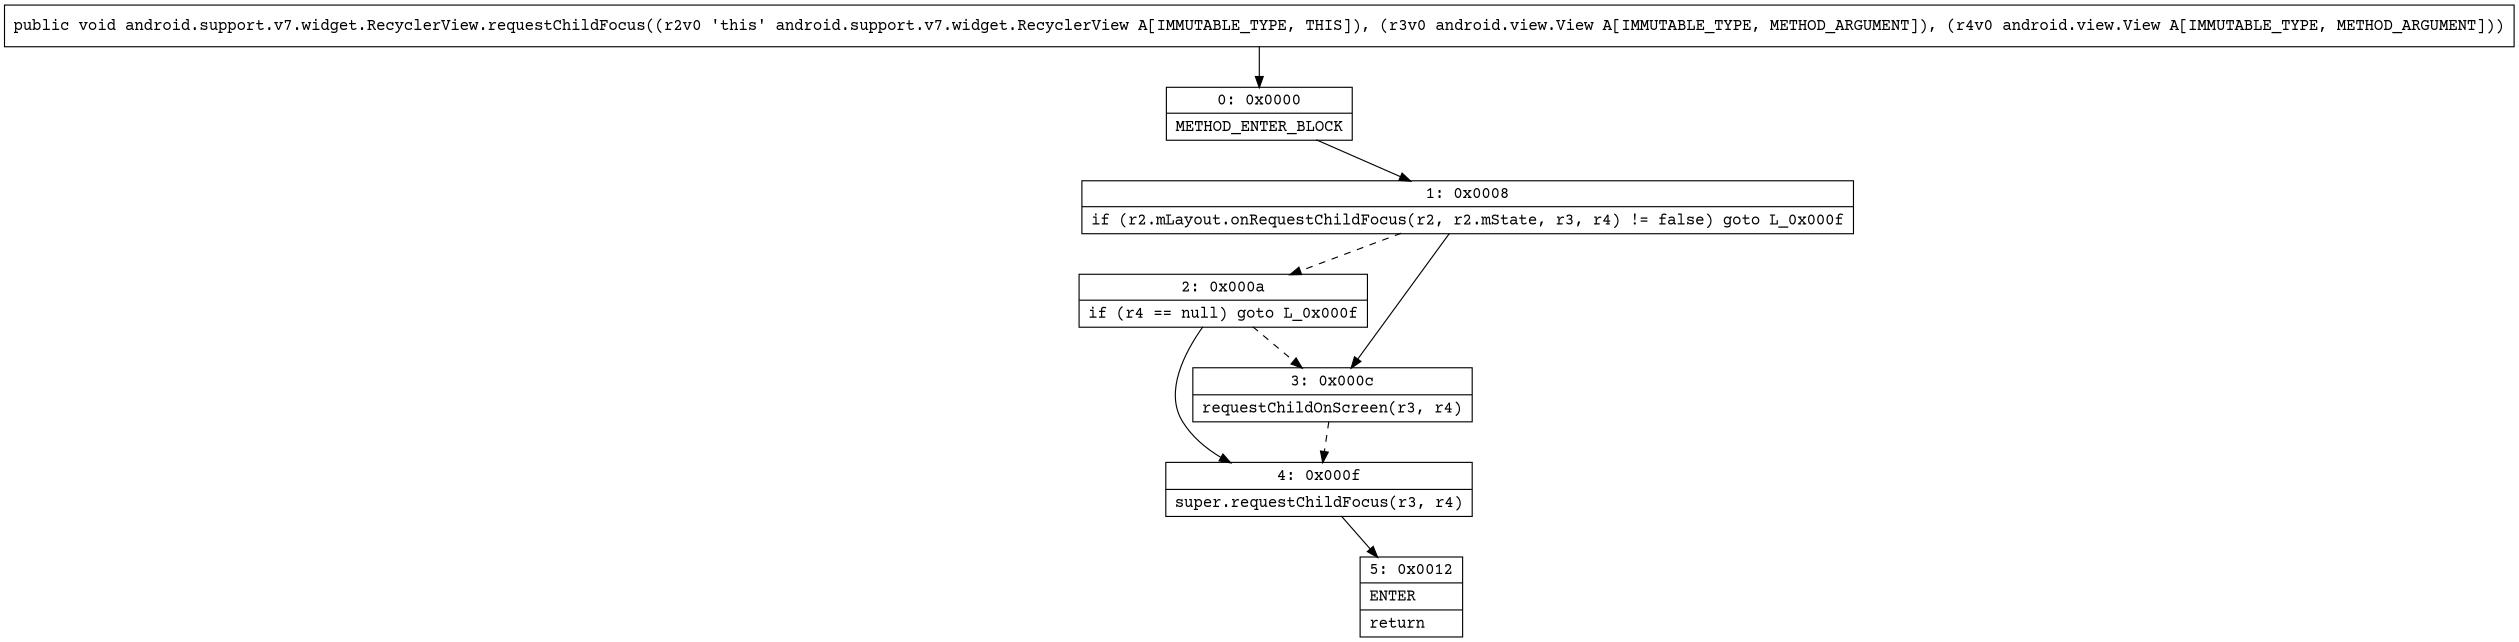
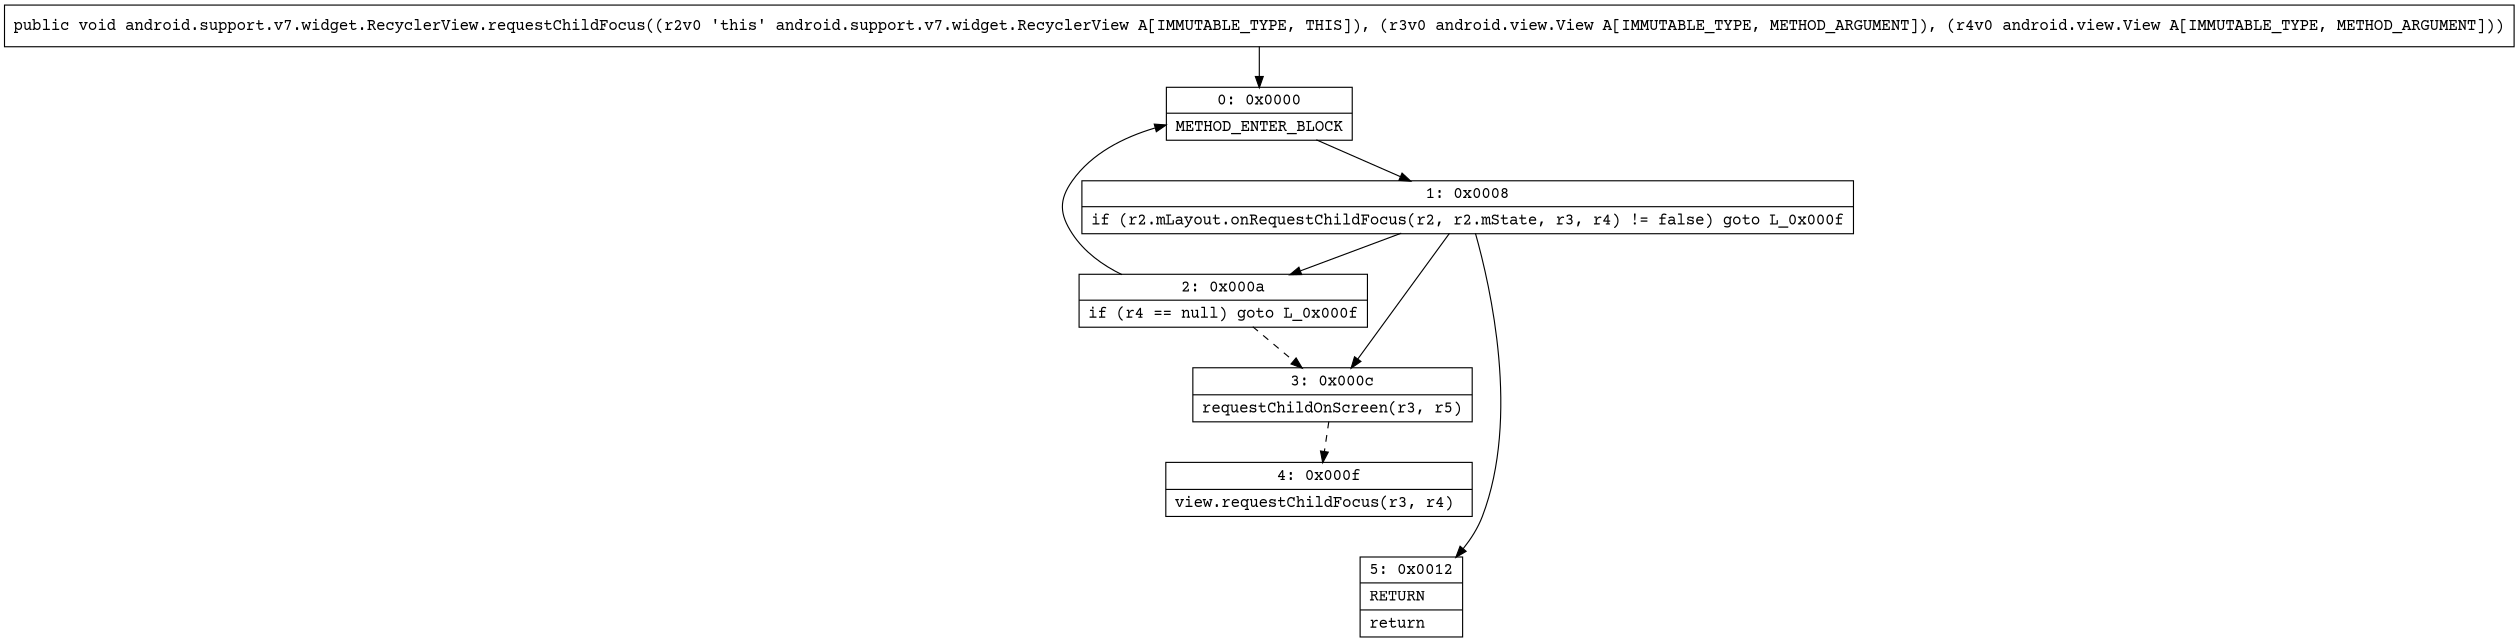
(1351, 252) -> (1351, 252)
(1175, 398) -> (1067, 191)
(1333, 408) -> (1333, 408)
(1319, 502) -> (1314, 502)
(1356, 532) -> (1501, 394)
(1393, 596) -> (1397, 596)
